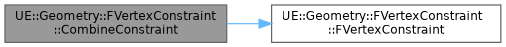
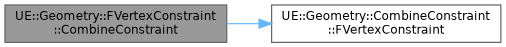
(386, 24) -> (386, 24)
